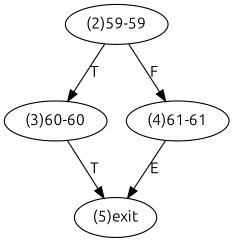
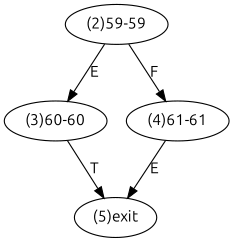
(94, 73) -> (94, 73)
